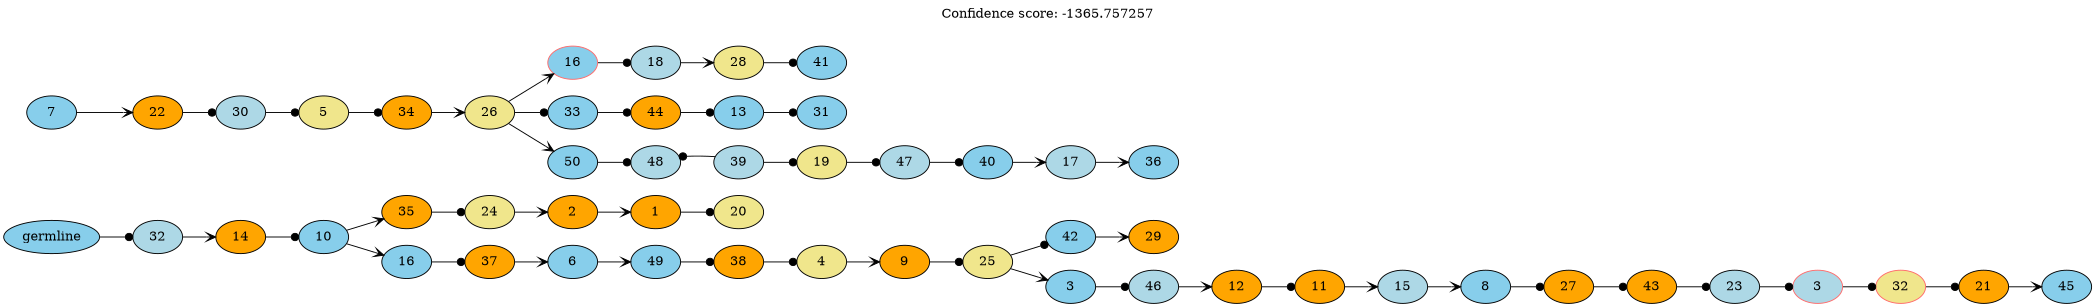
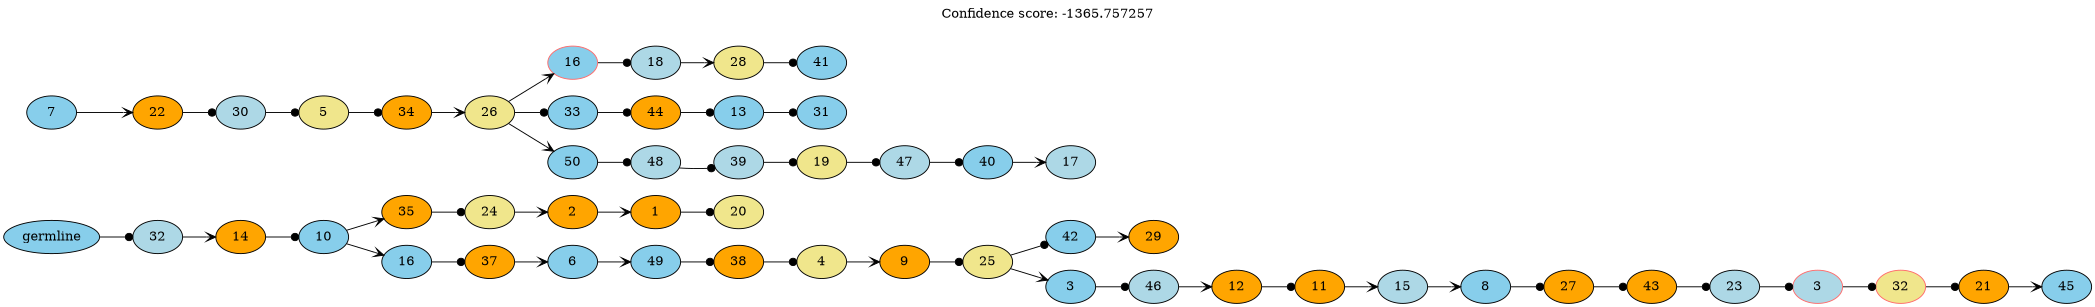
(701, 156) -> (693, 169)
(1154, 162) -> none
